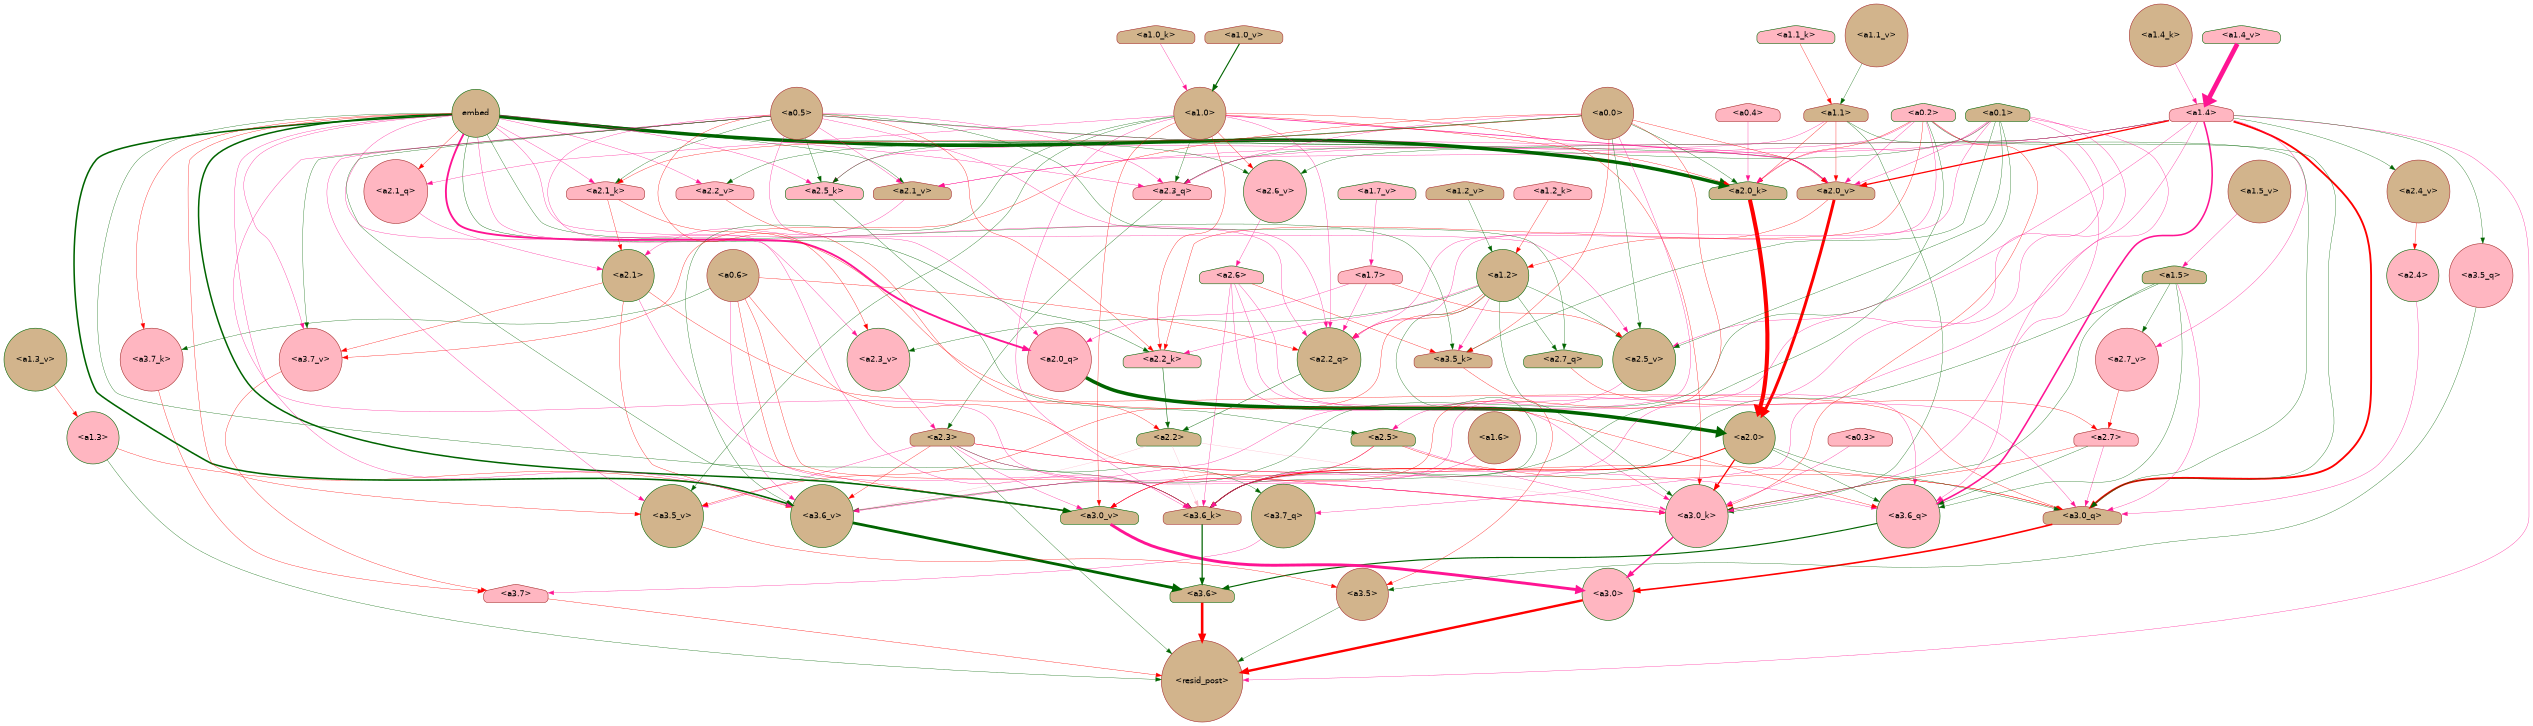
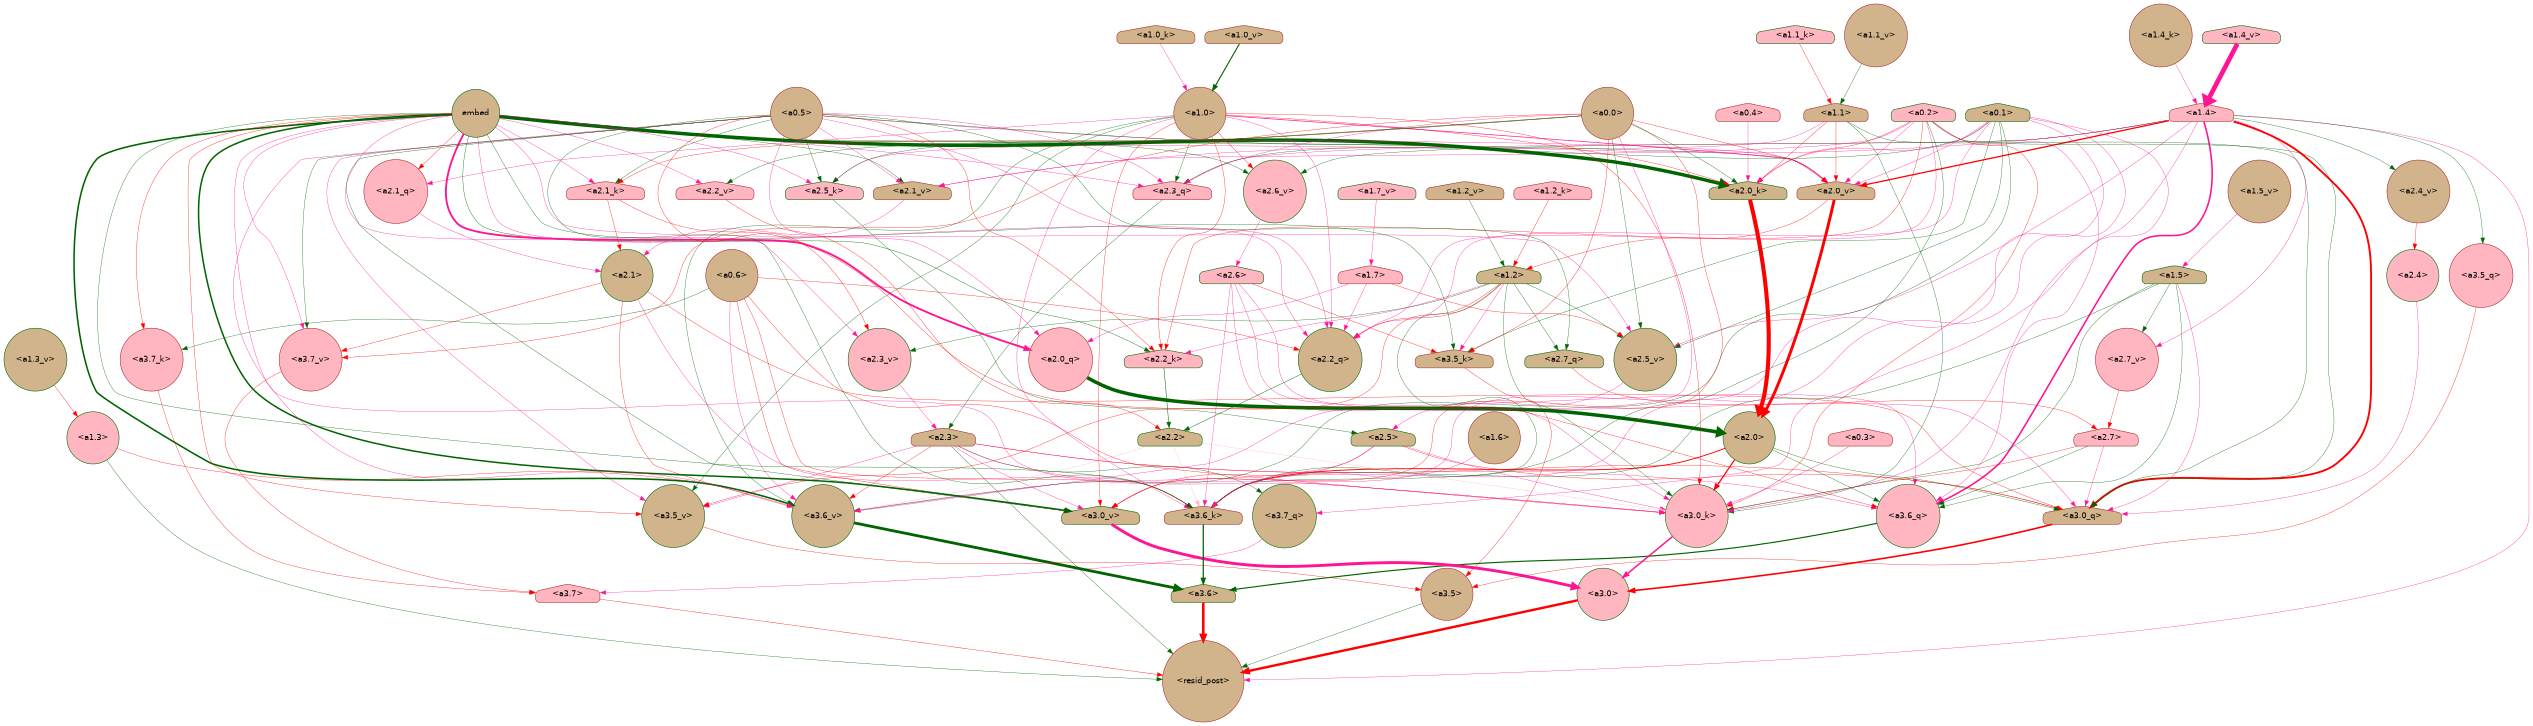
(784, 267) -> (781, 270)
(1503, 276) -> (1509, 276)
(1995, 564) -> (2036, 560)
